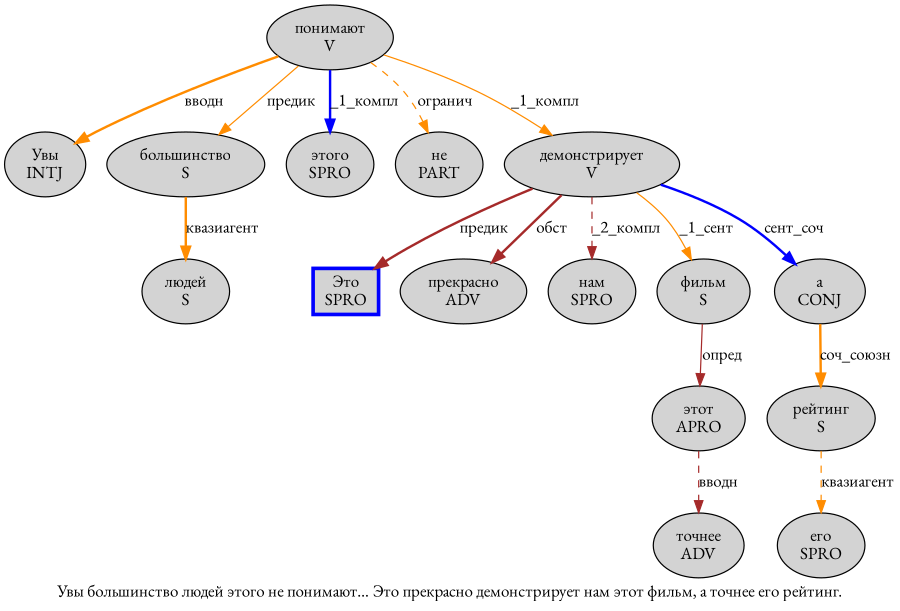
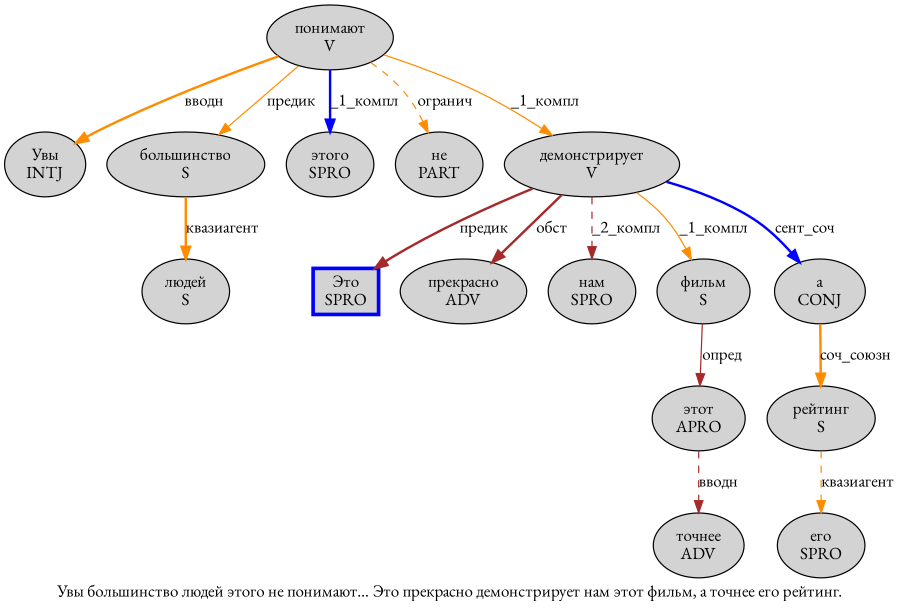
(707, 228) -> (714, 228)
